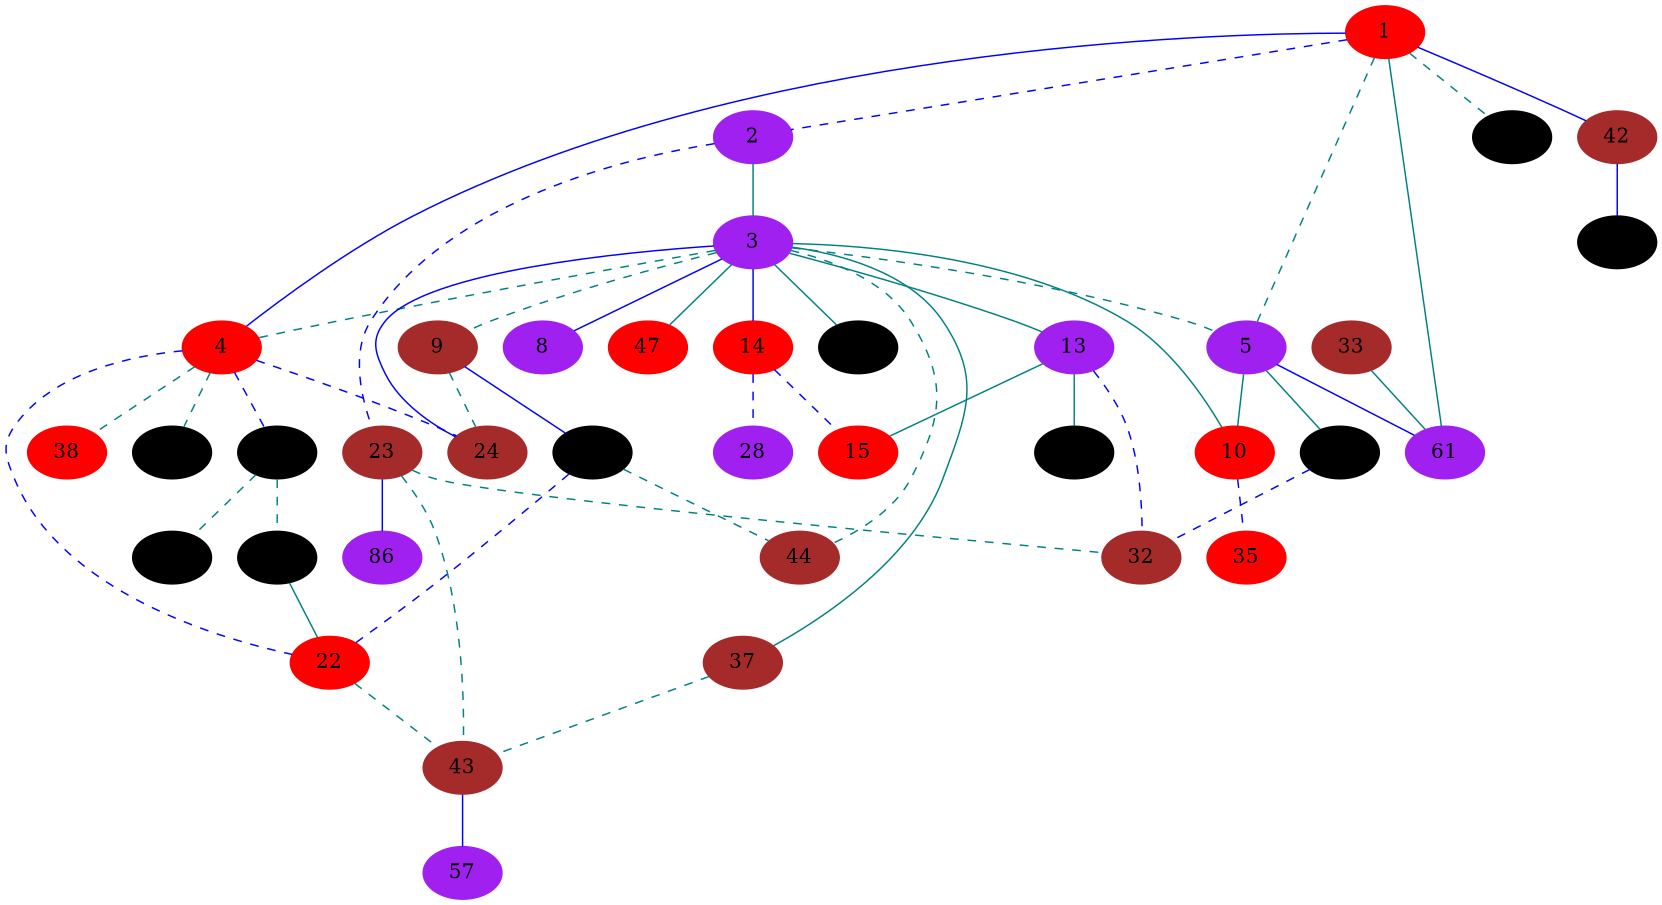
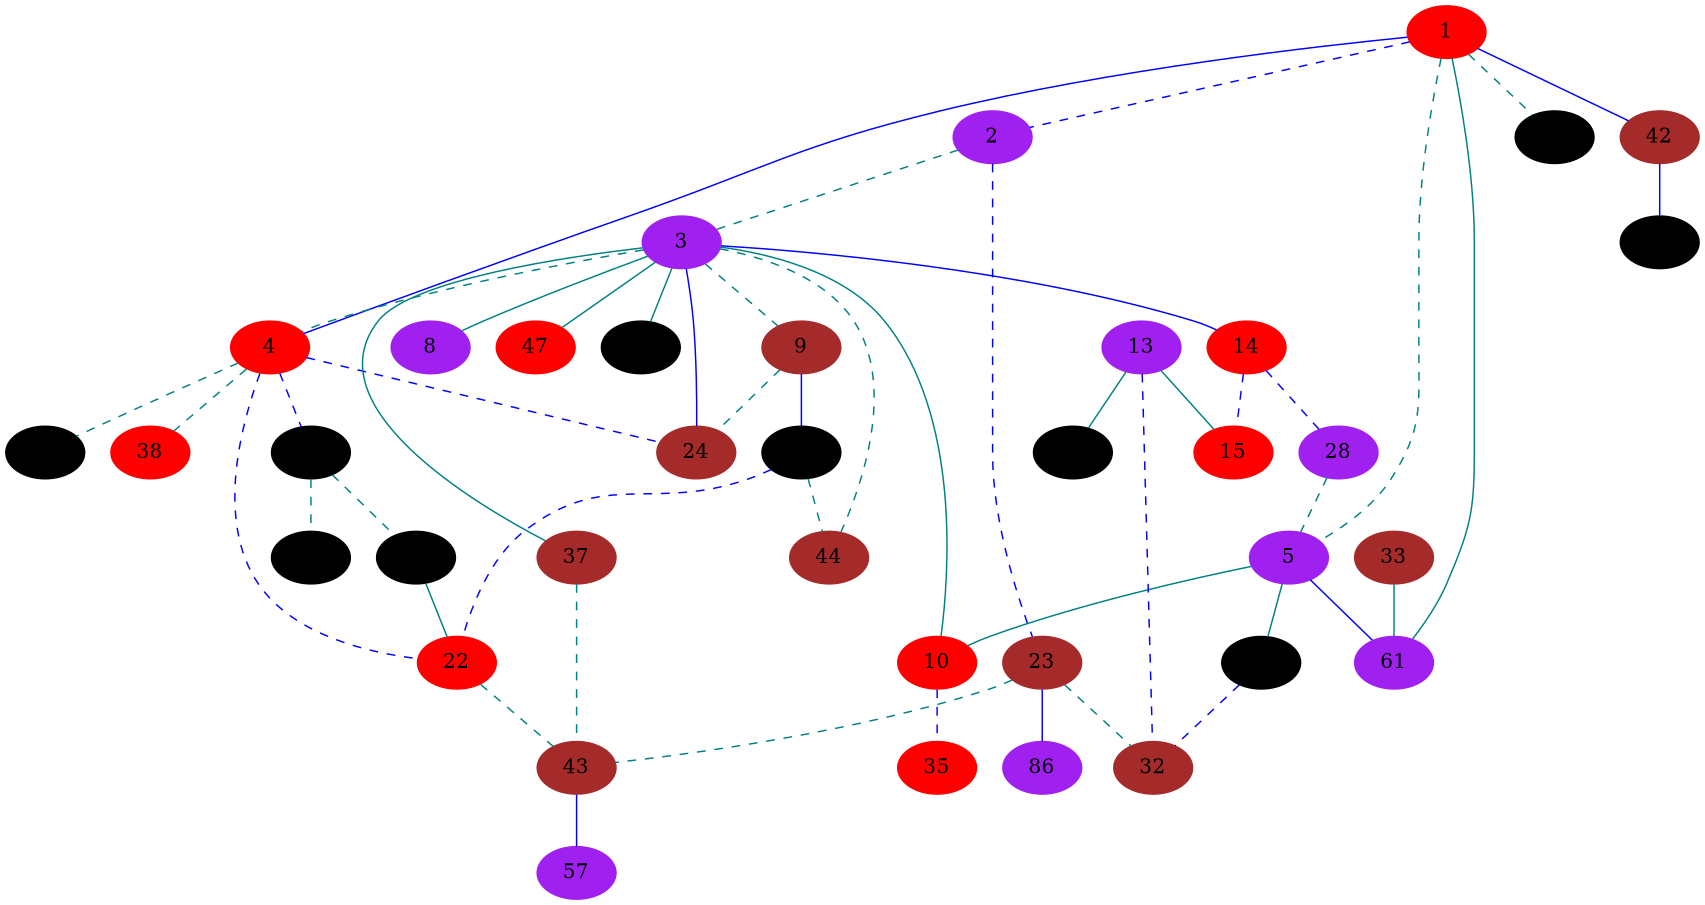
(753, 190) -> (837, 190)
(974, 274) -> (1314, 505)
(648, 295) -> (554, 292)
(936, 295) -> none
